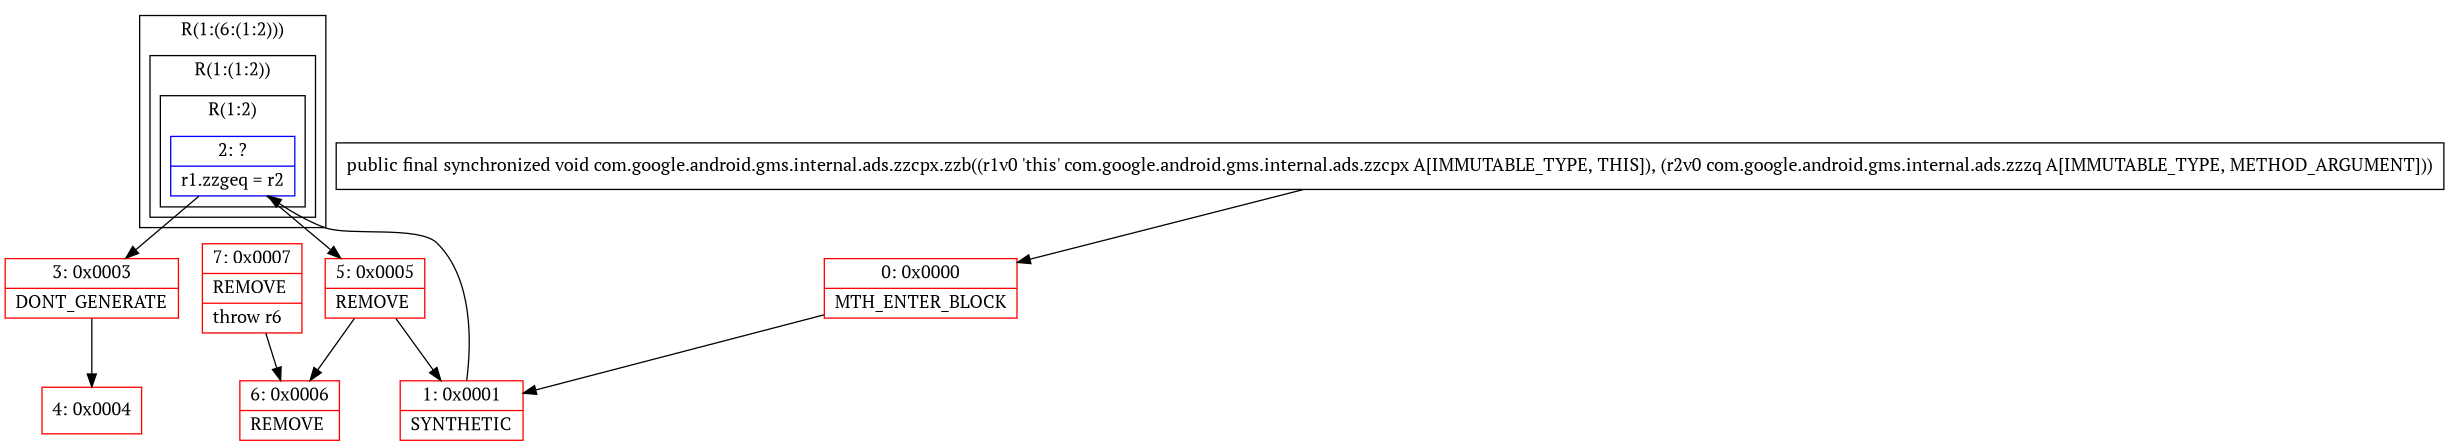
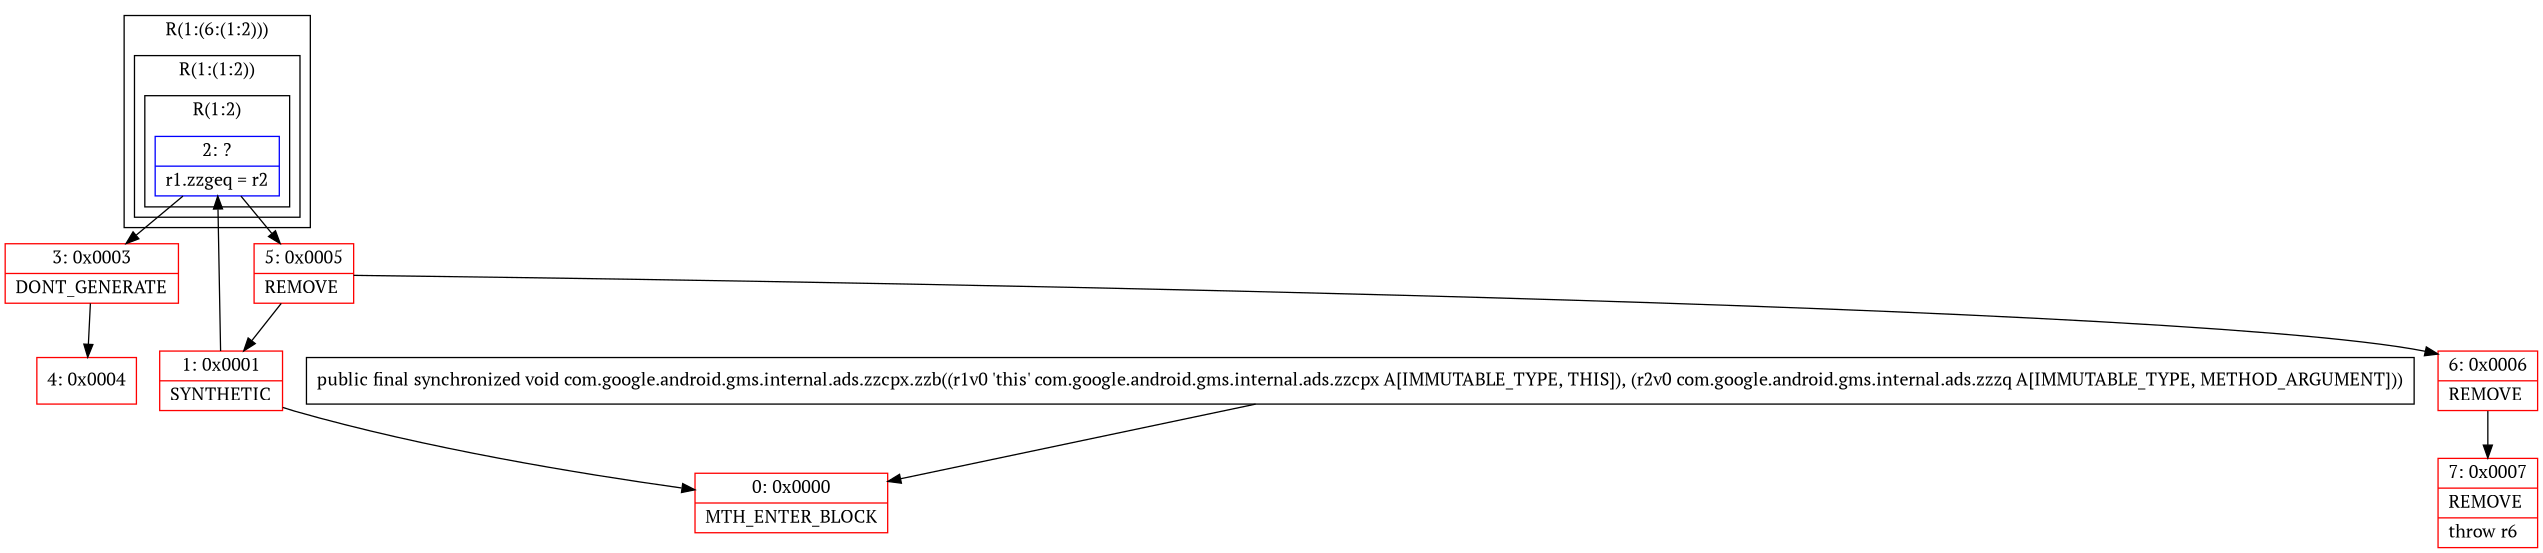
(271, 351) -> (2488, 428)
(680, 352) -> (481, 455)
